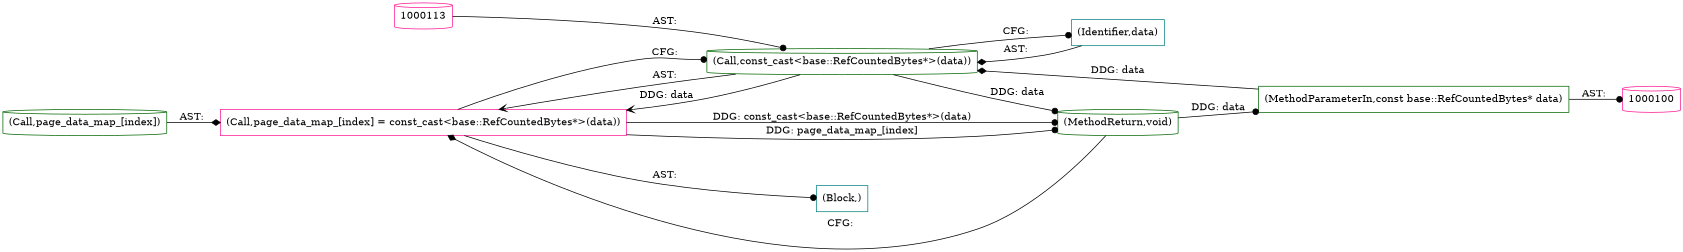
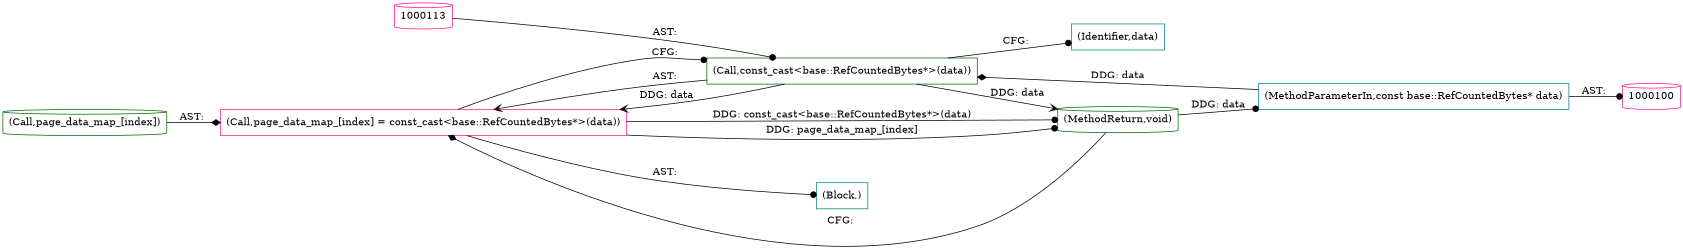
(1034, 57) -> none
(842, 62) -> (842, 71)
(972, 94) -> (984, 96)
(1414, 99) -> (1414, 96)
